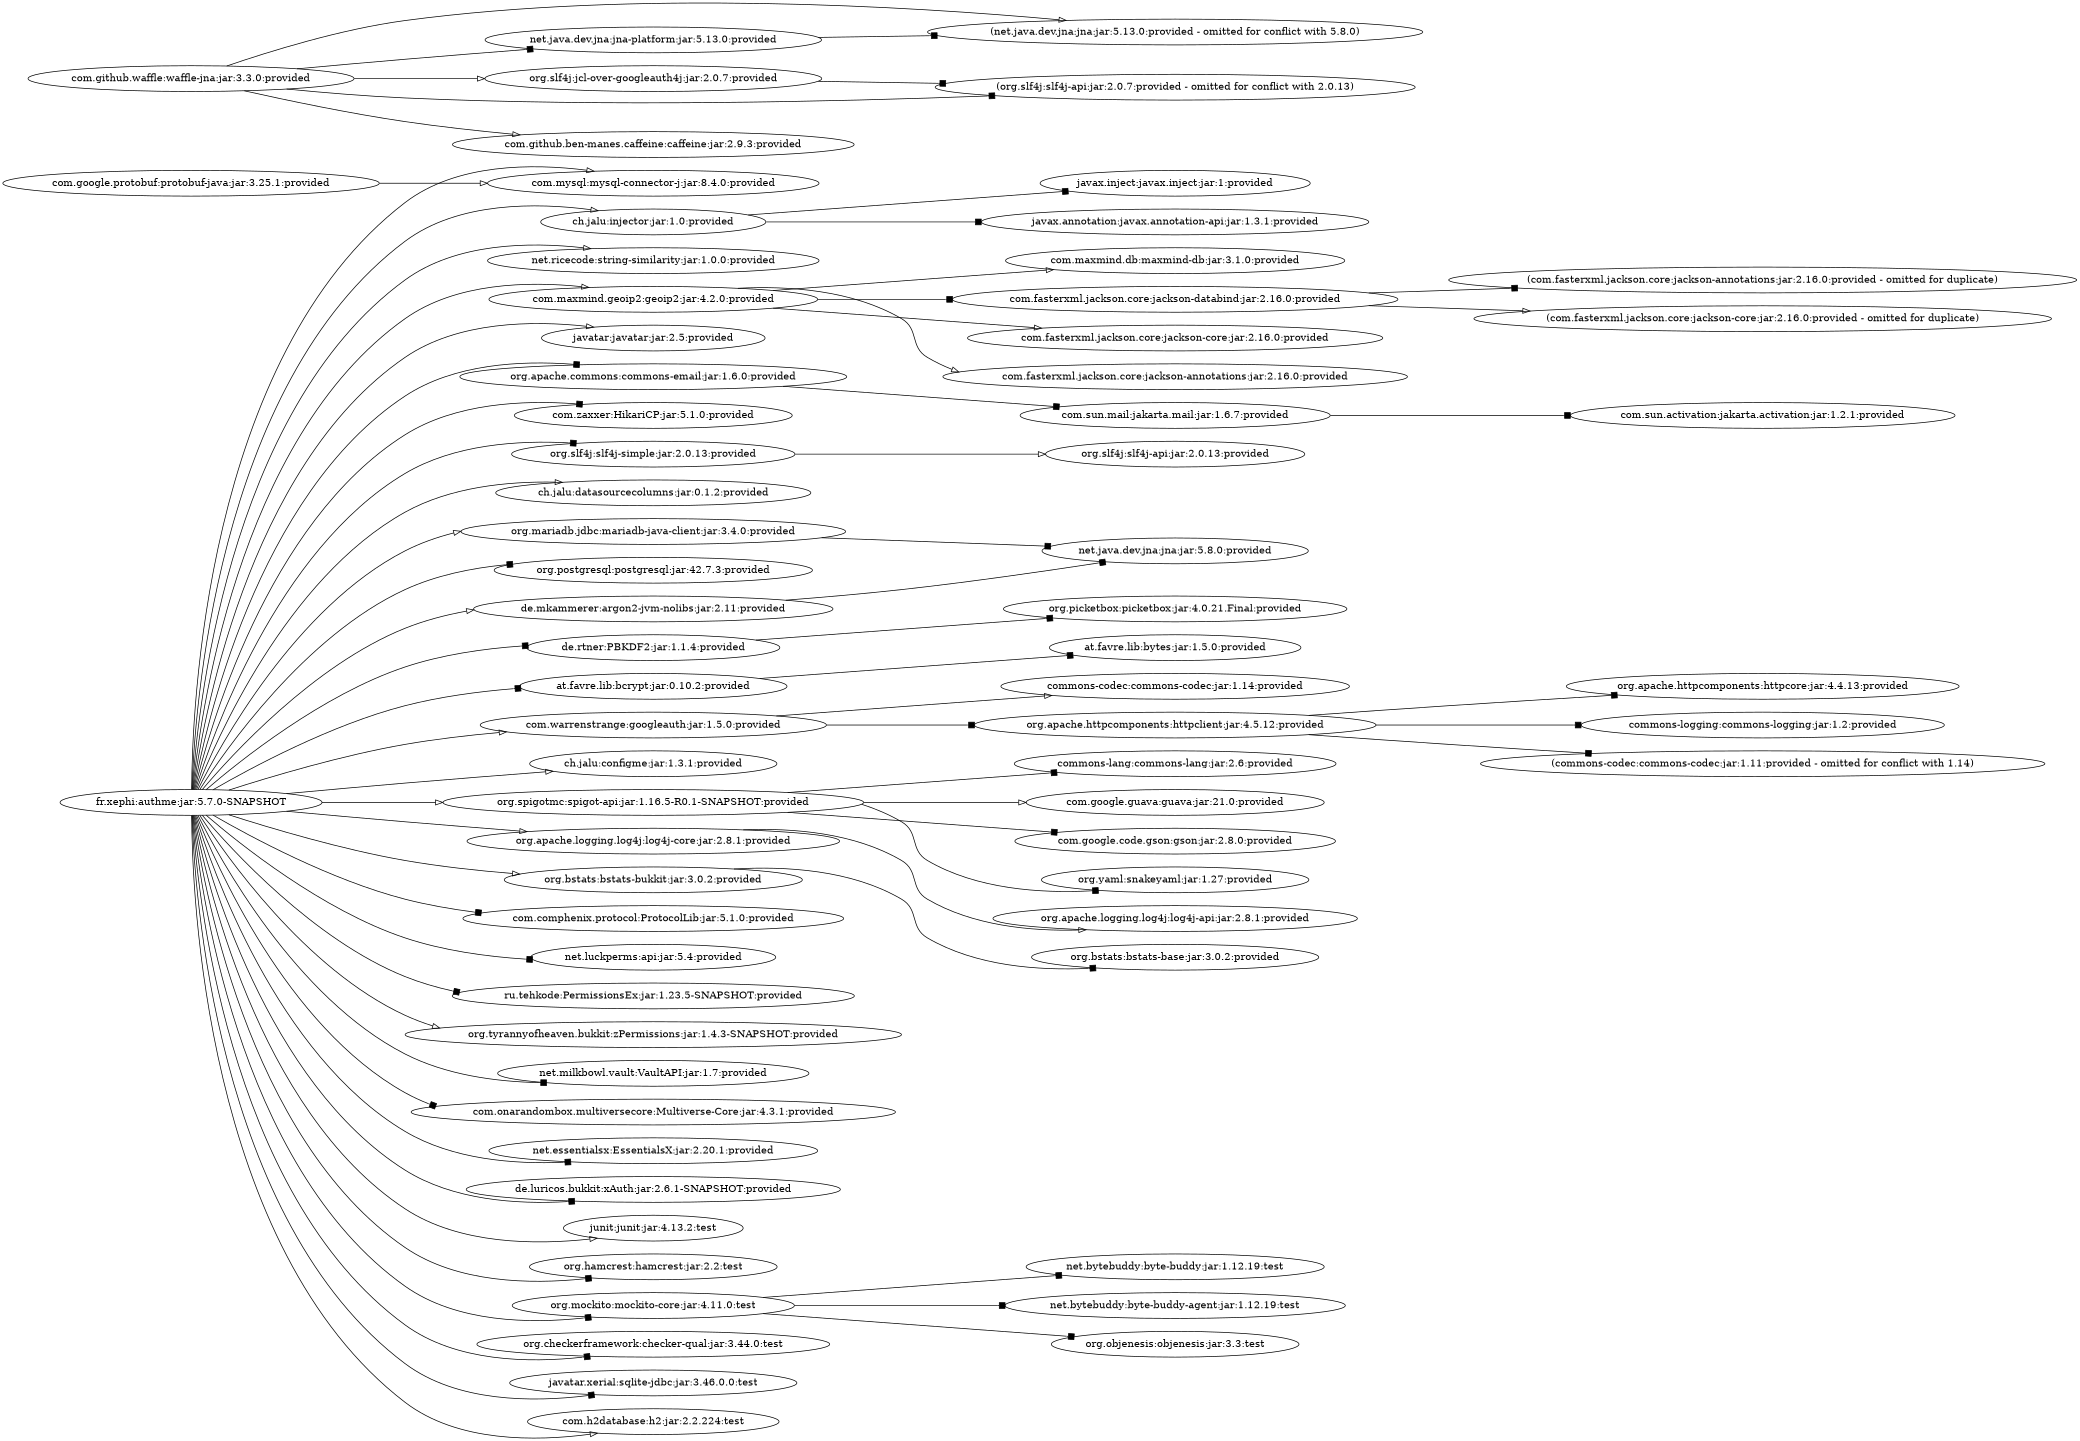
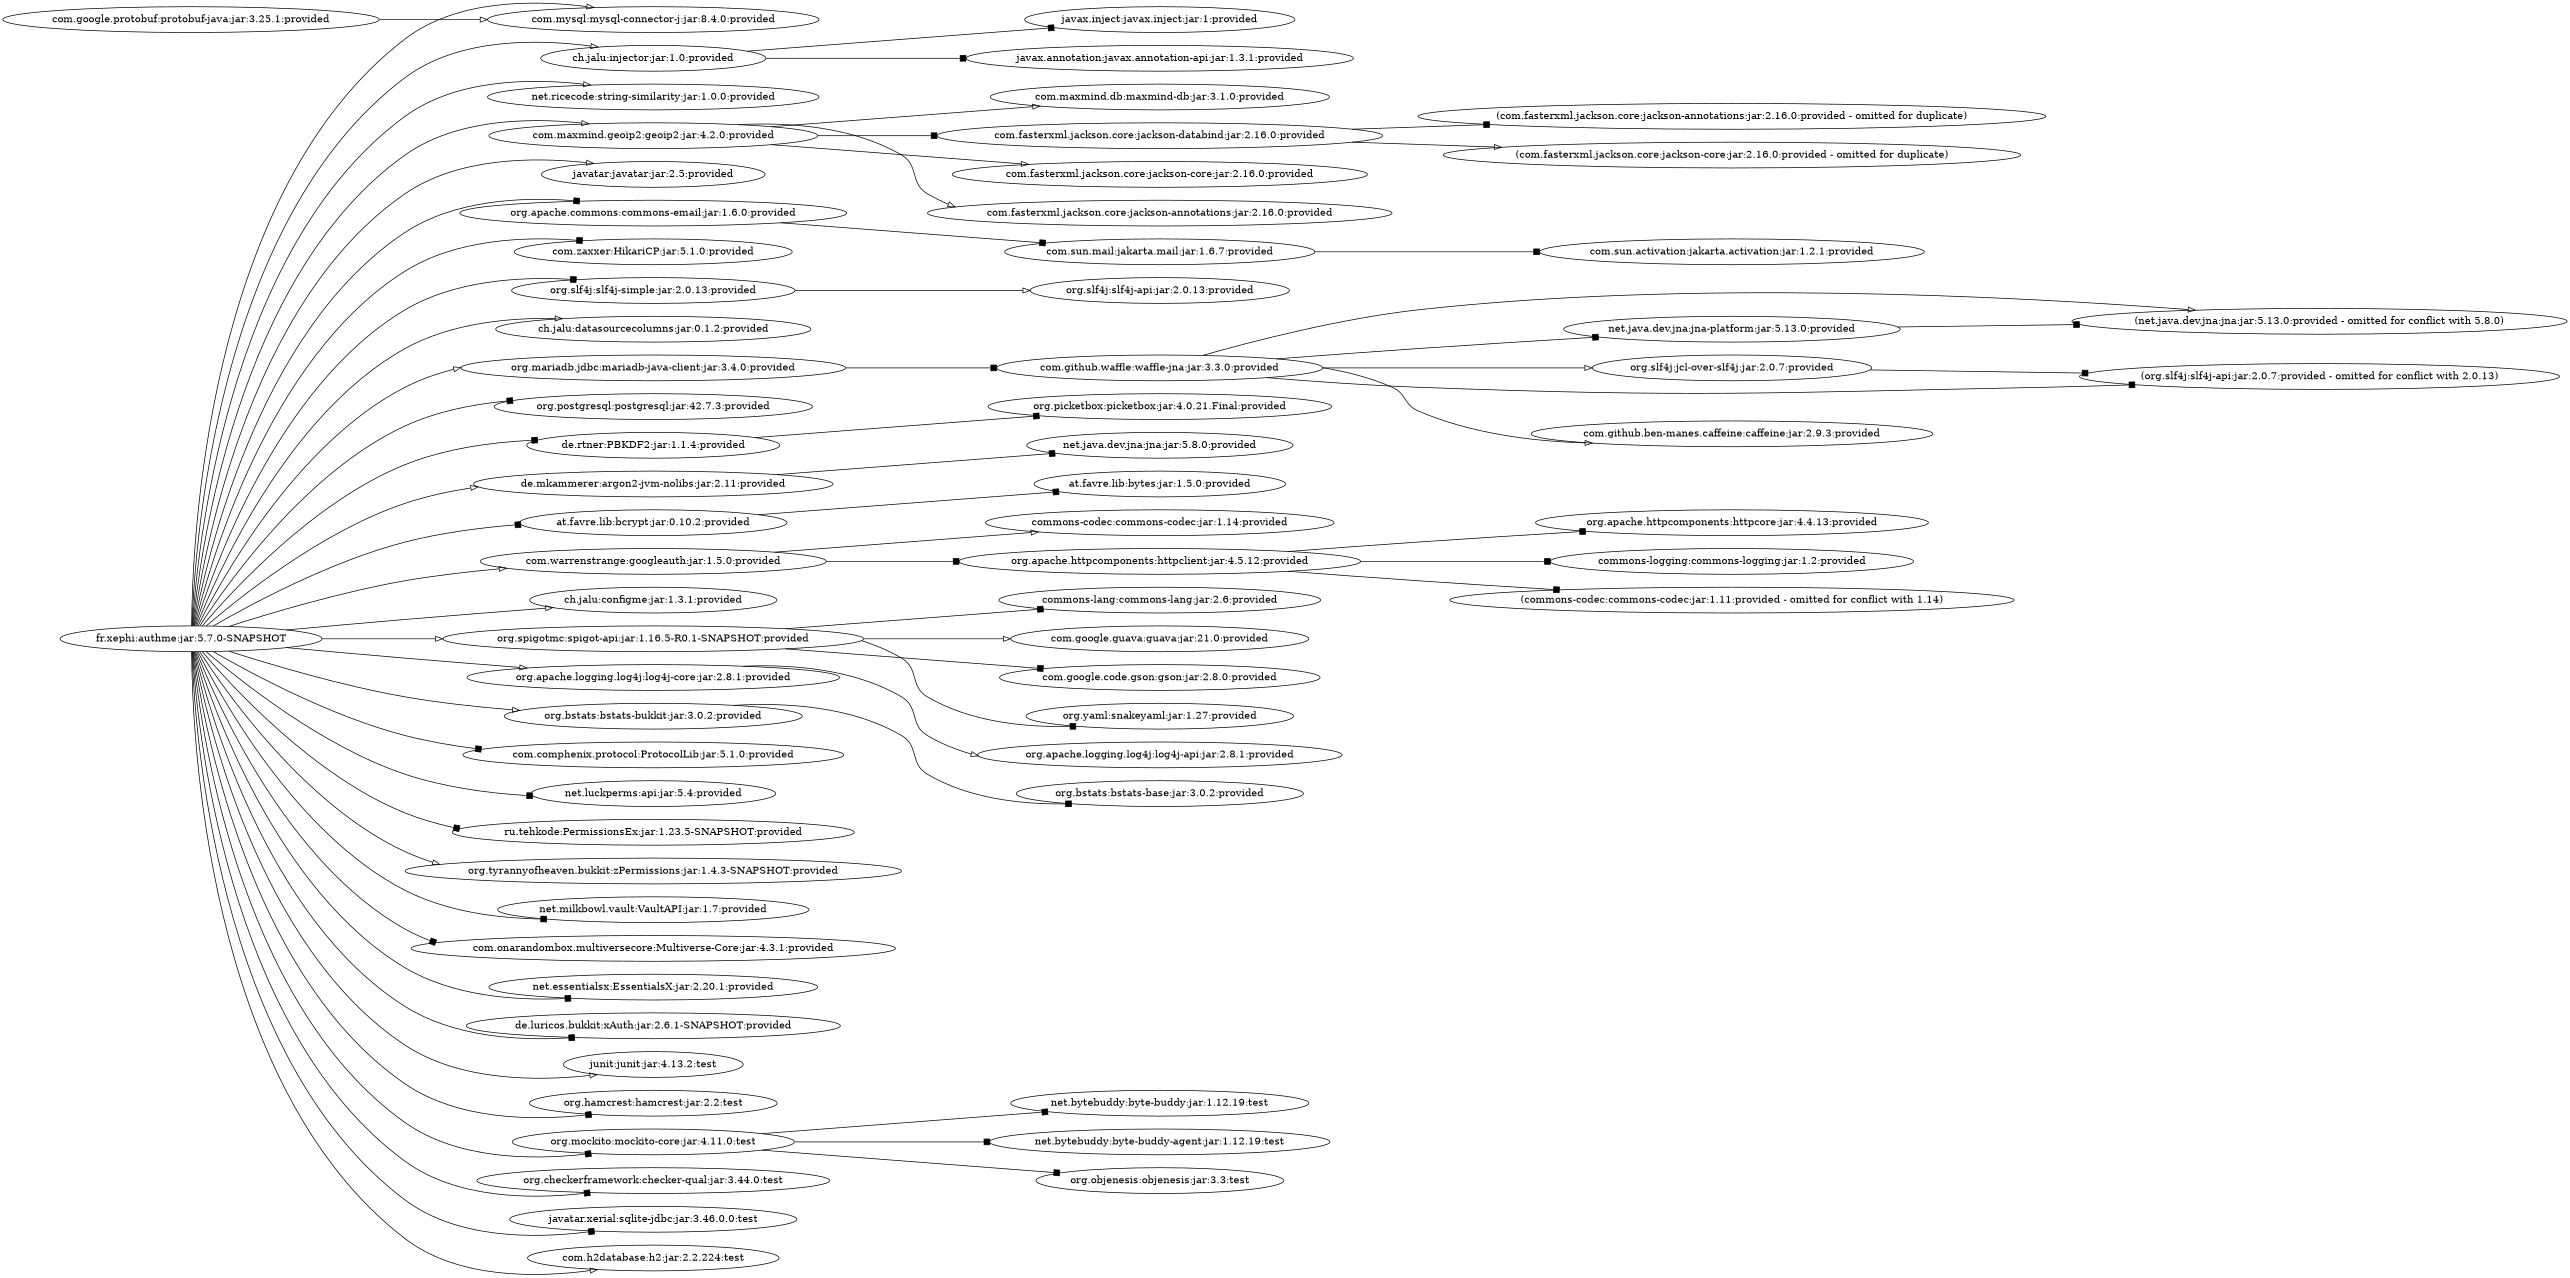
(653, 79) -> (1732, 368)
(933, 542) -> (917, 368)
